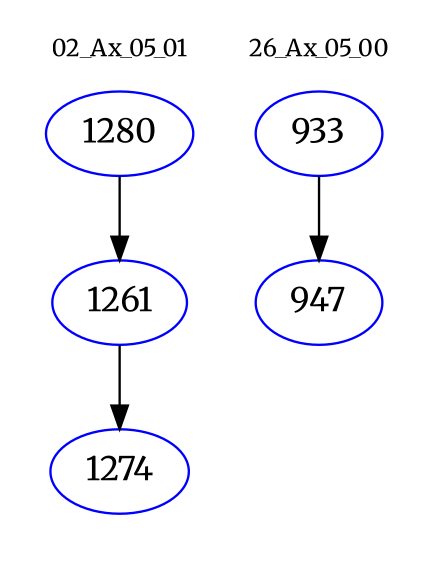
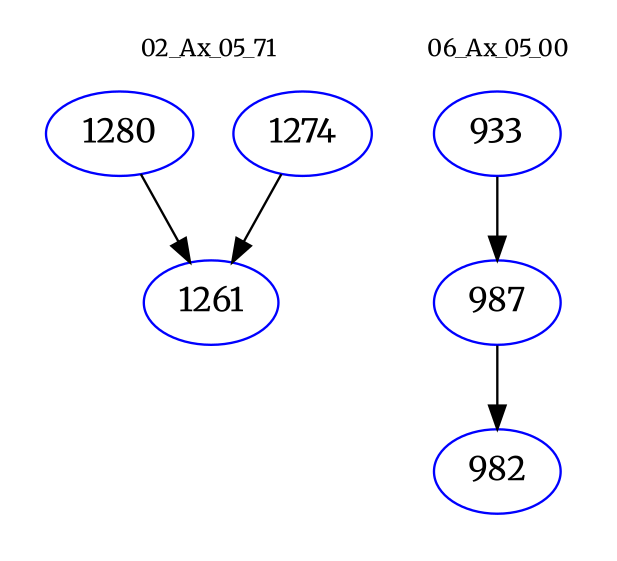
(120, 50) -> (209, 50)
(320, 50) -> (498, 50)
(319, 303) -> (497, 303)
(120, 376) -> (263, 208)
none -> (497, 472)
